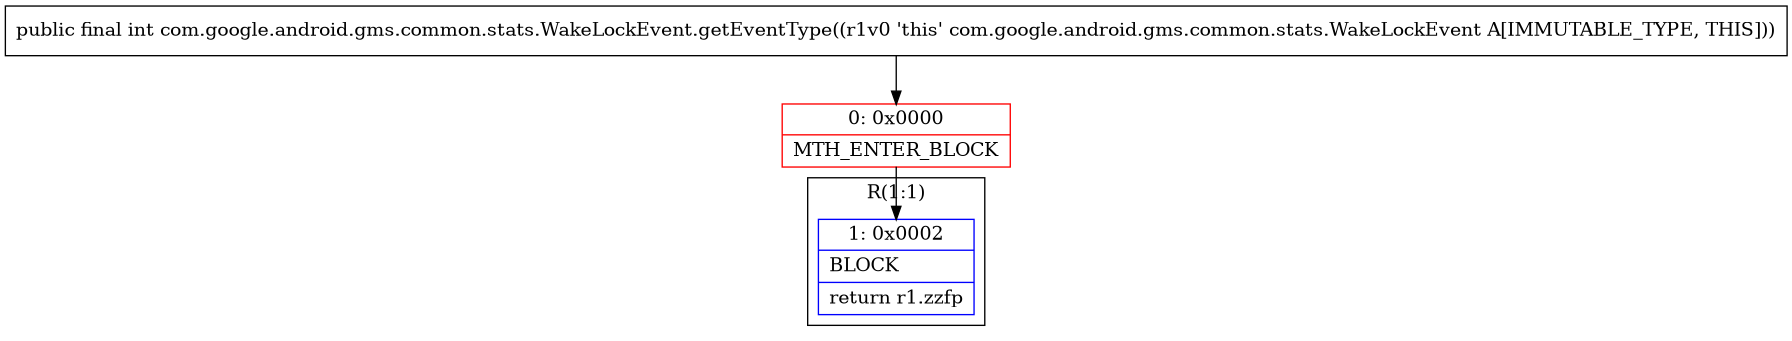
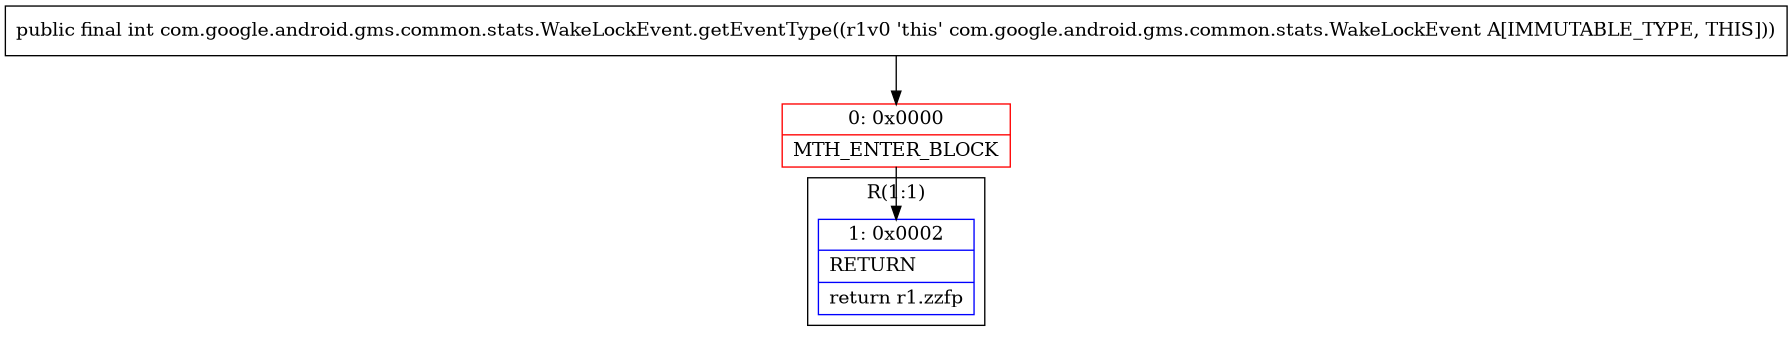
(864, 266) -> (873, 266)
